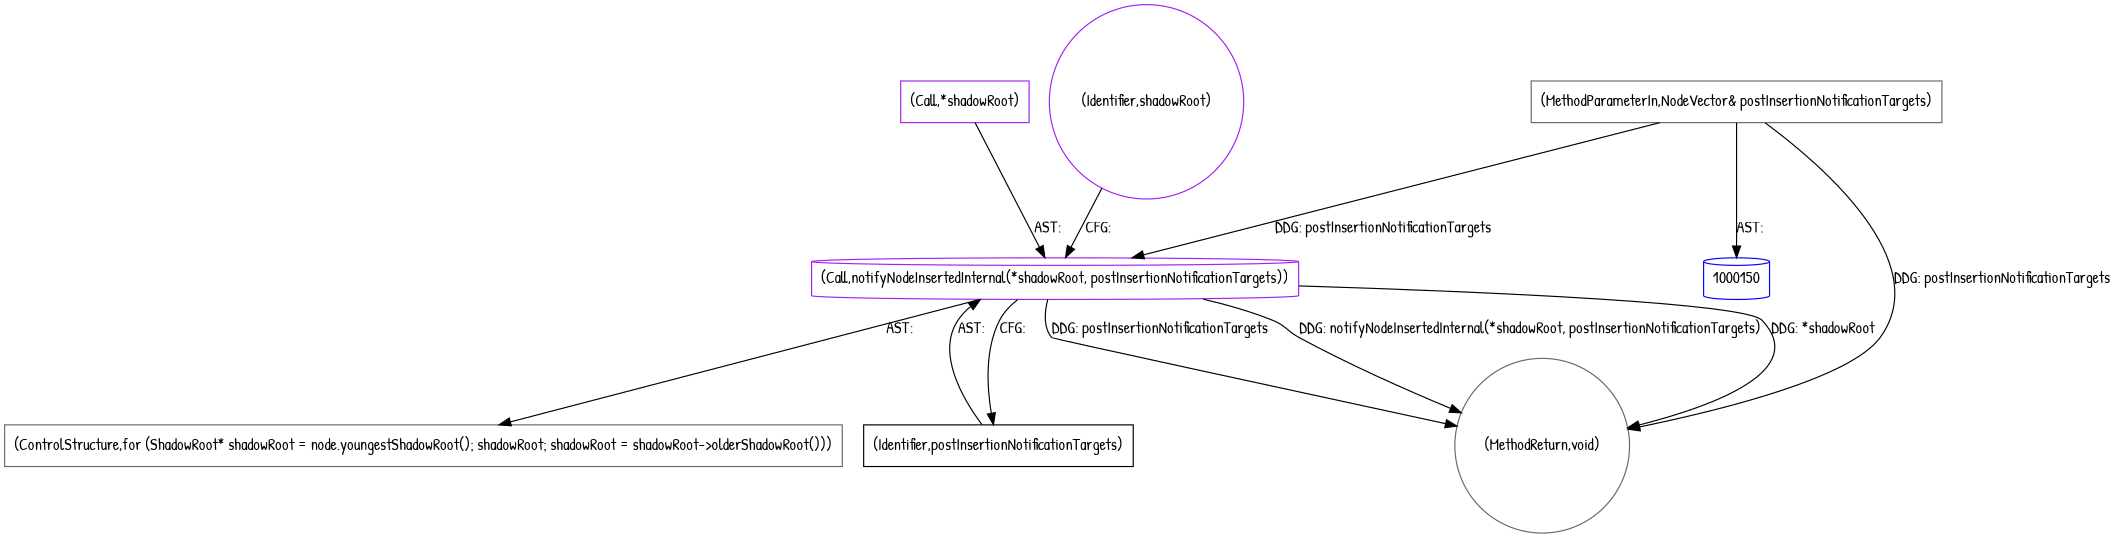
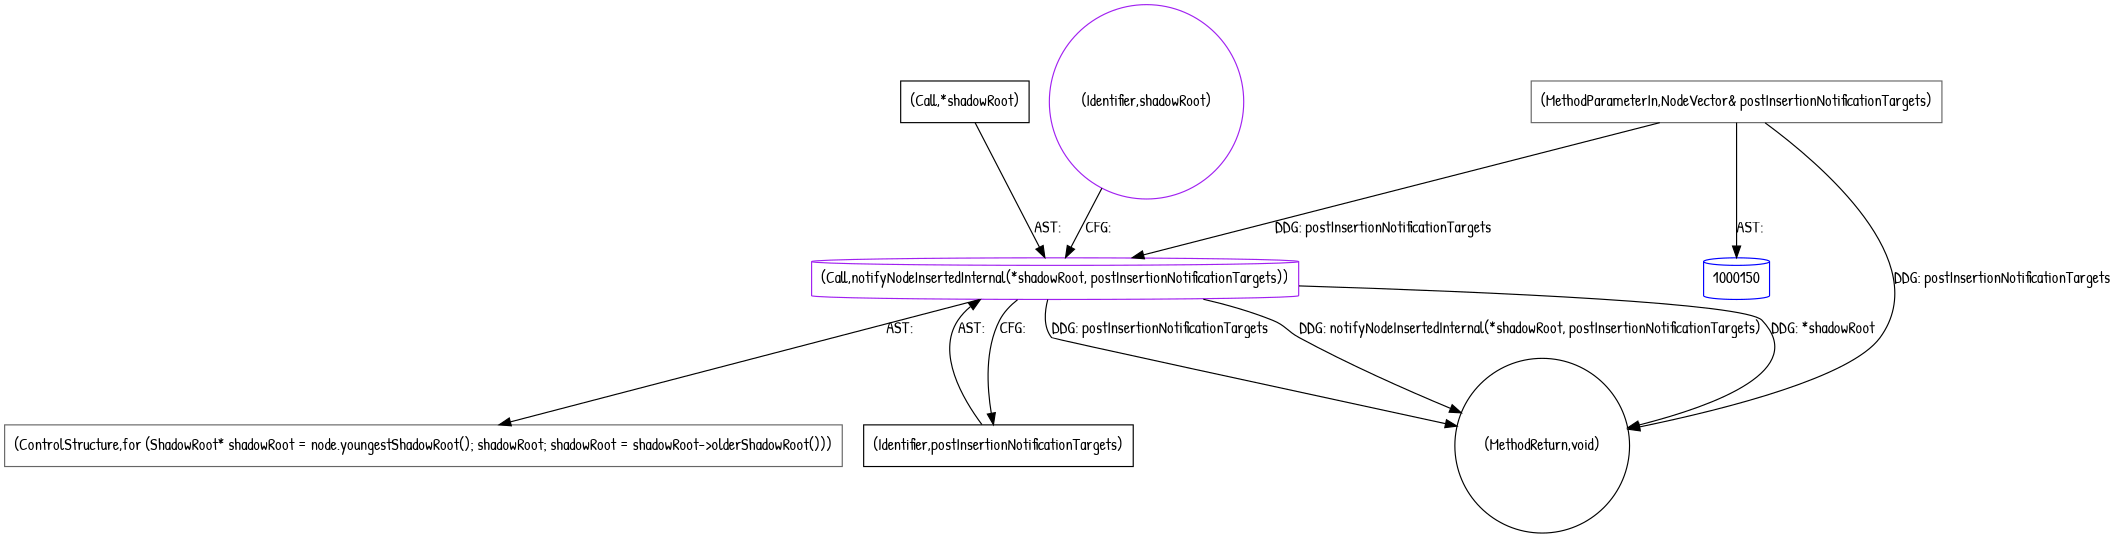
(965, 102) -> (965, 102)
(1542, 446) -> (1542, 446)
